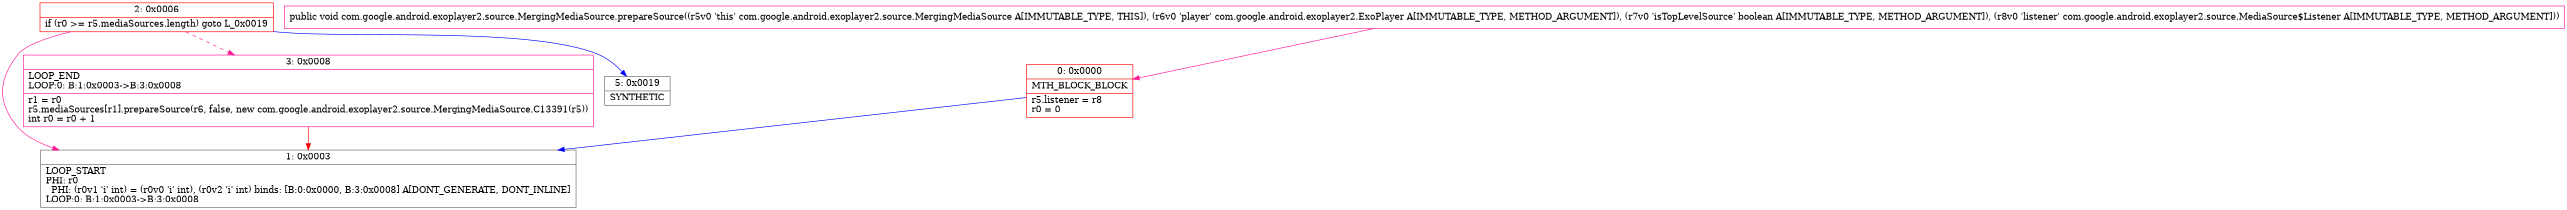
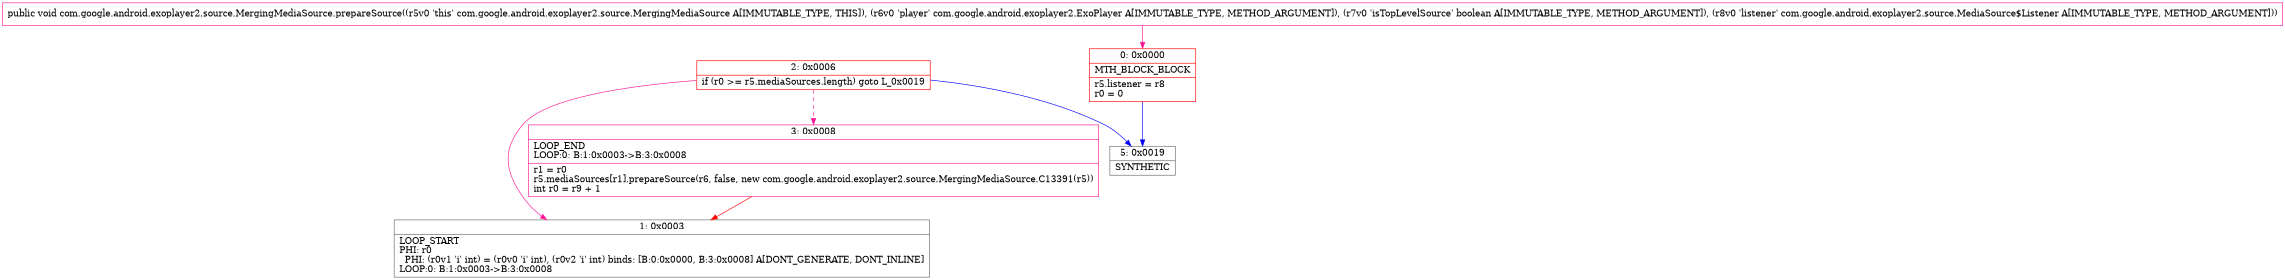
(62, 119) -> (567, 189)
(795, 123) -> (1143, 121)
